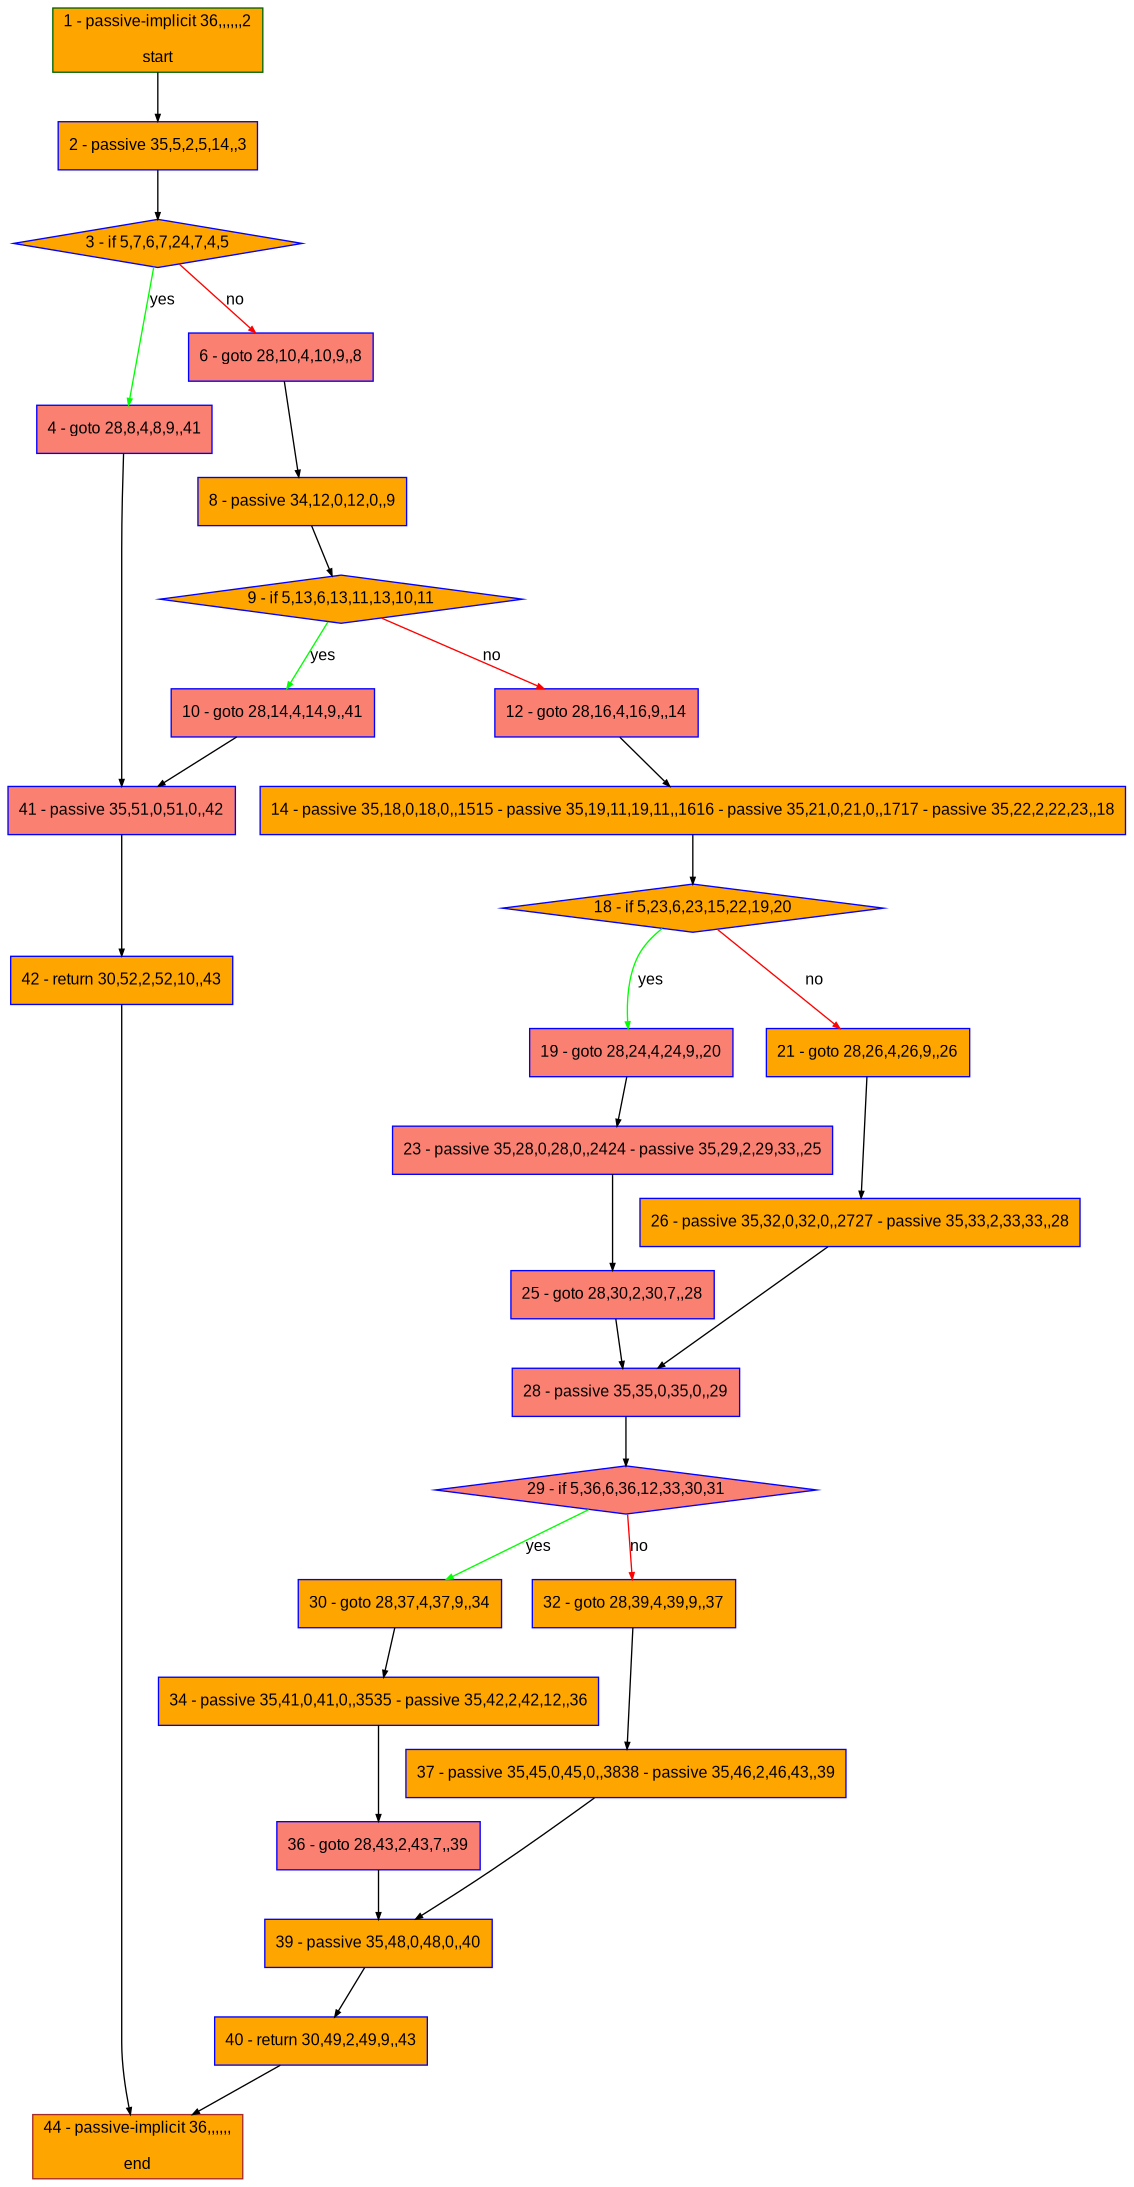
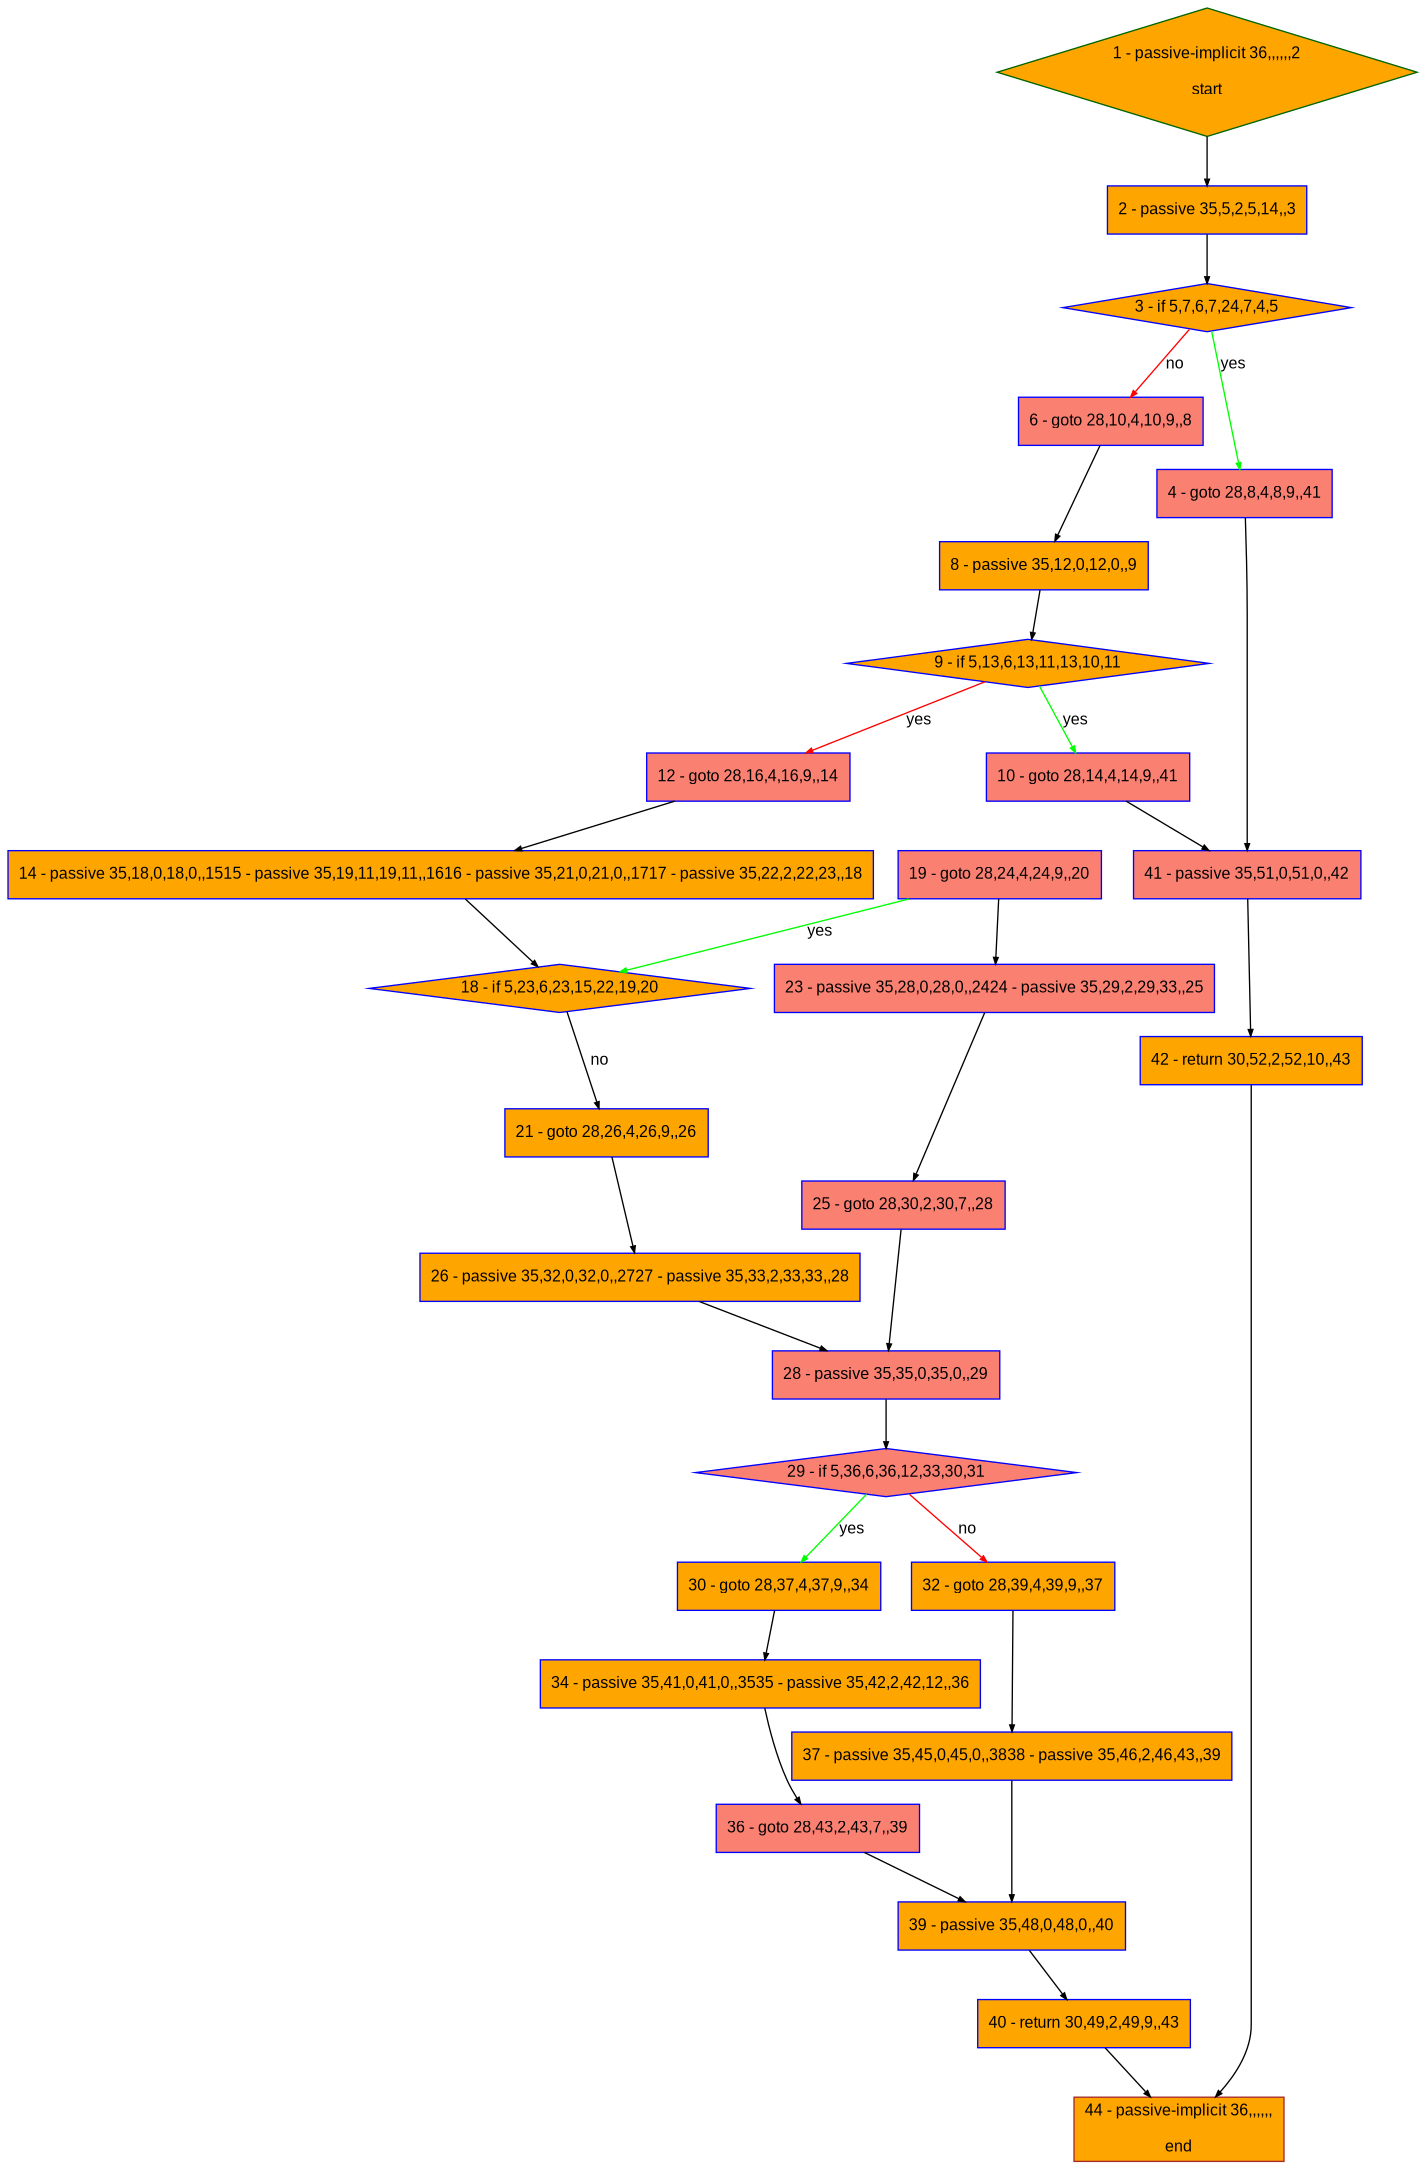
(158, 40) -> (1207, 72)
(302, 502) -> (1044, 566)
(492, 656) -> (919, 720)
(633, 970) -> (768, 935)
(776, 977) -> (582, 1057)
